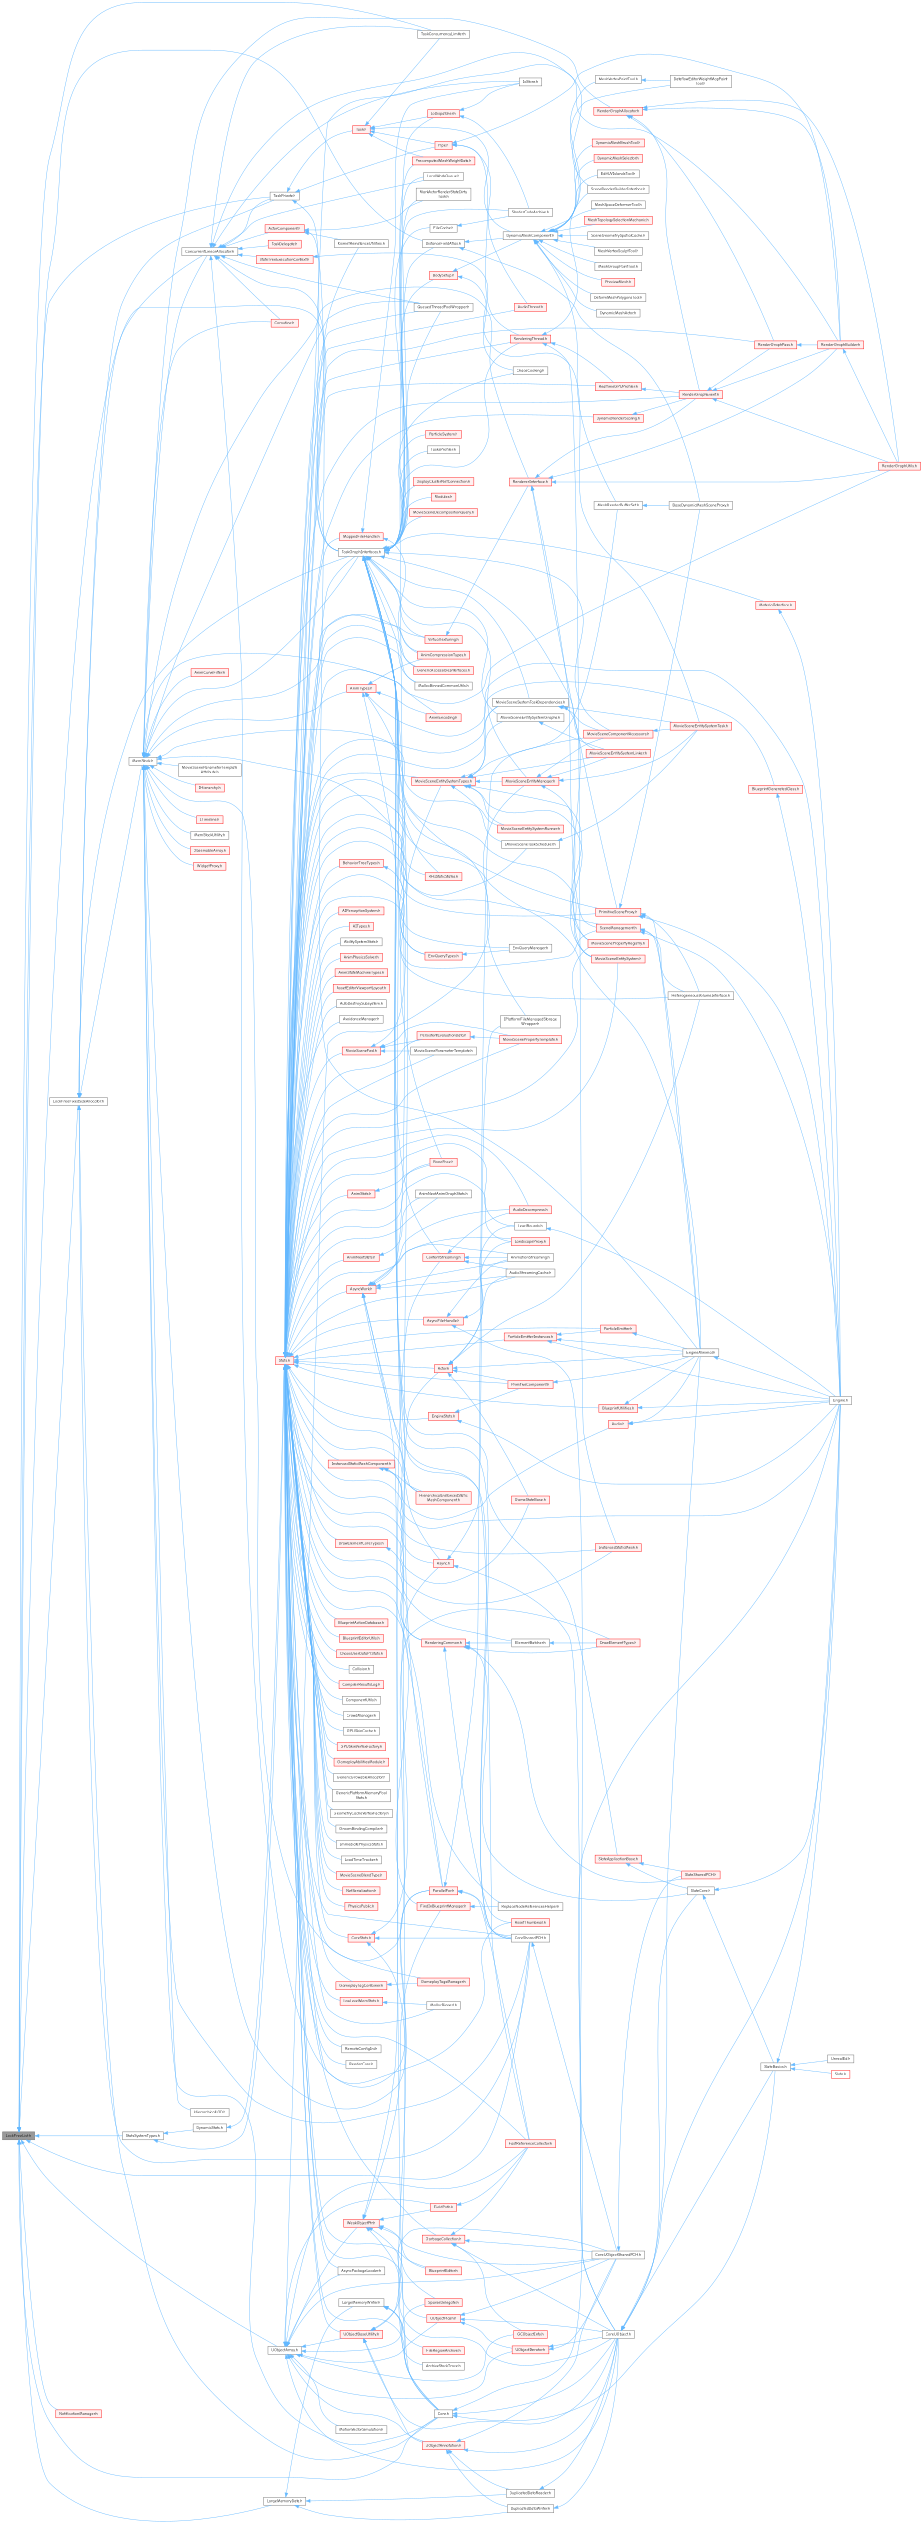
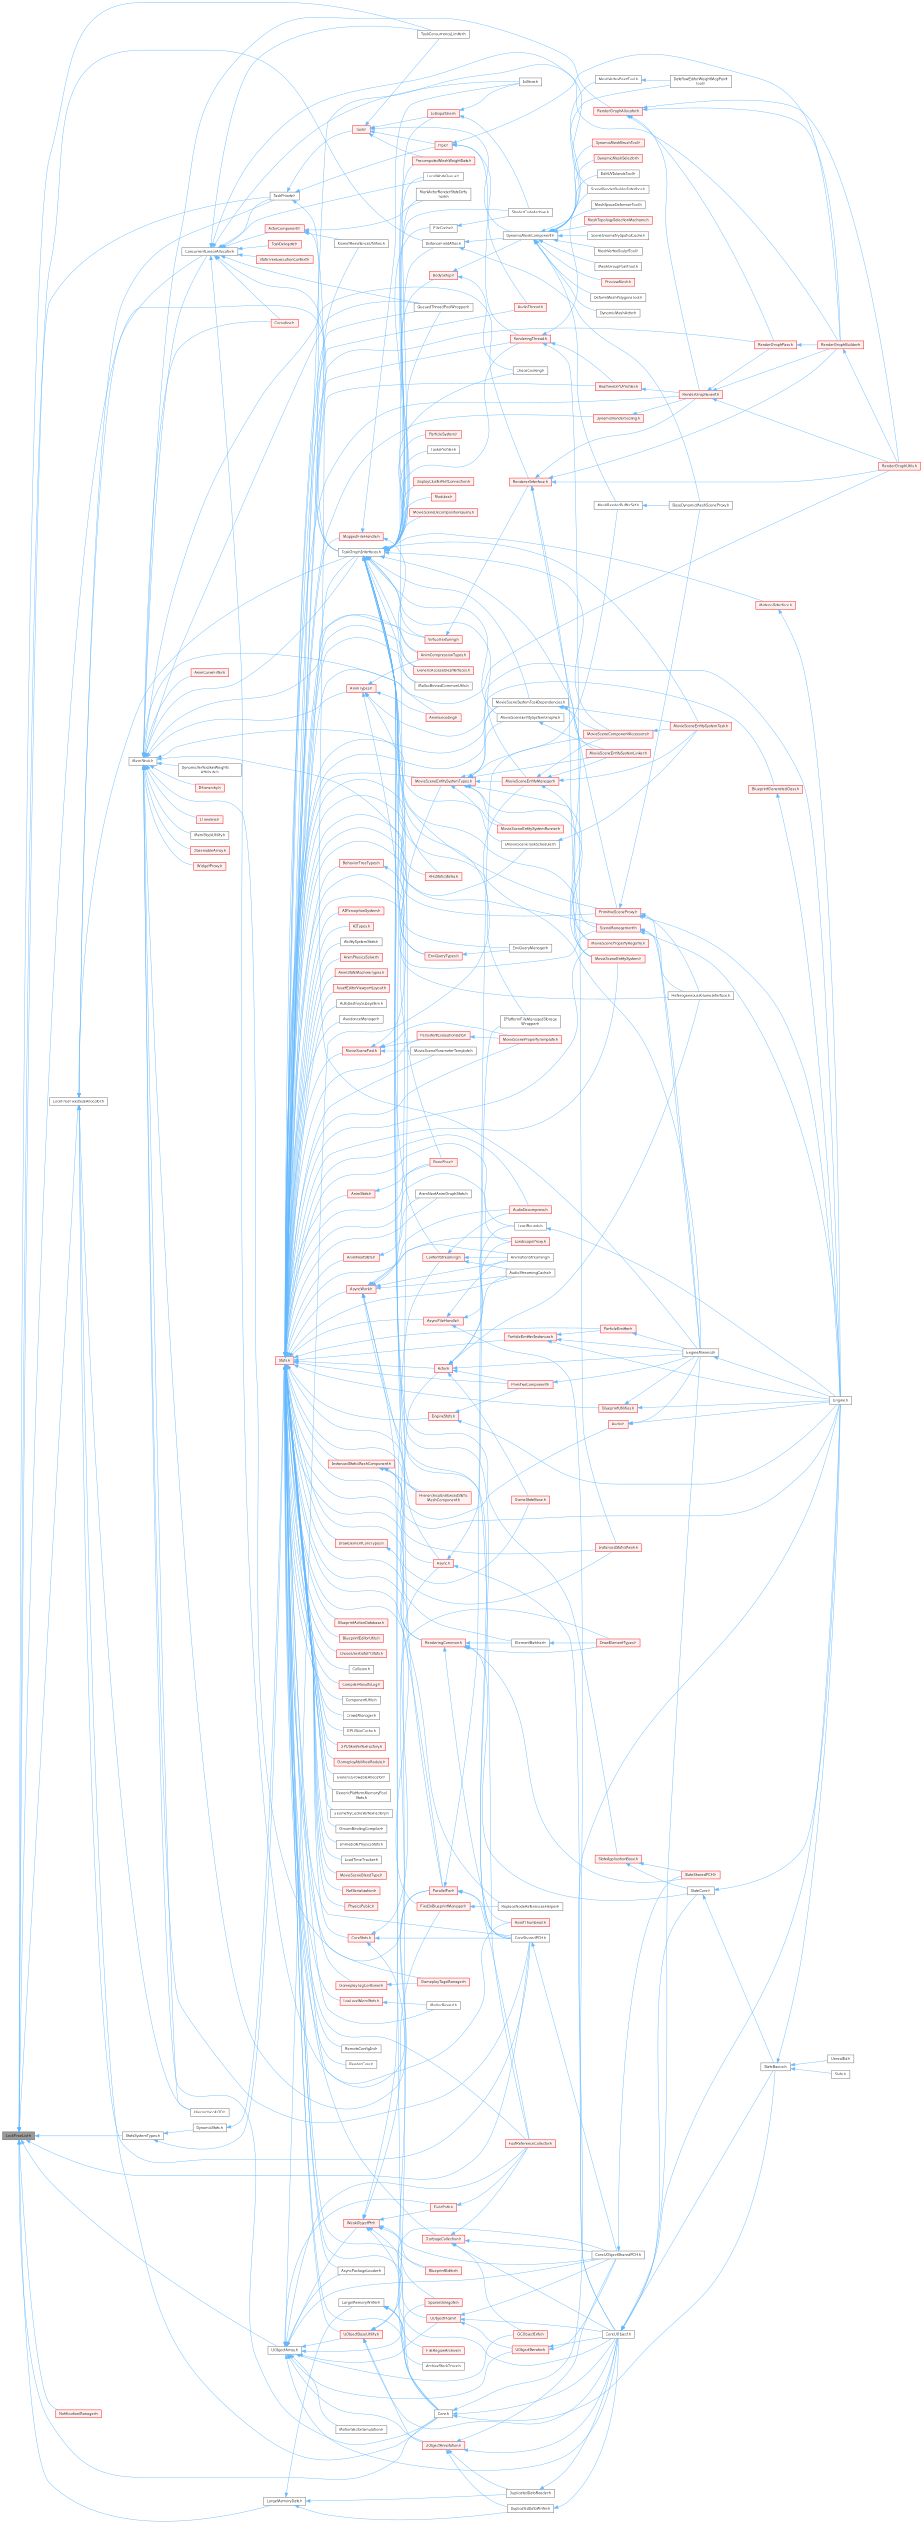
(580, 430) -> (567, 567)
(210, 770) -> (210, 770)
(111, 929) -> (106, 1617)
(841, 2074) -> (841, 2074)
